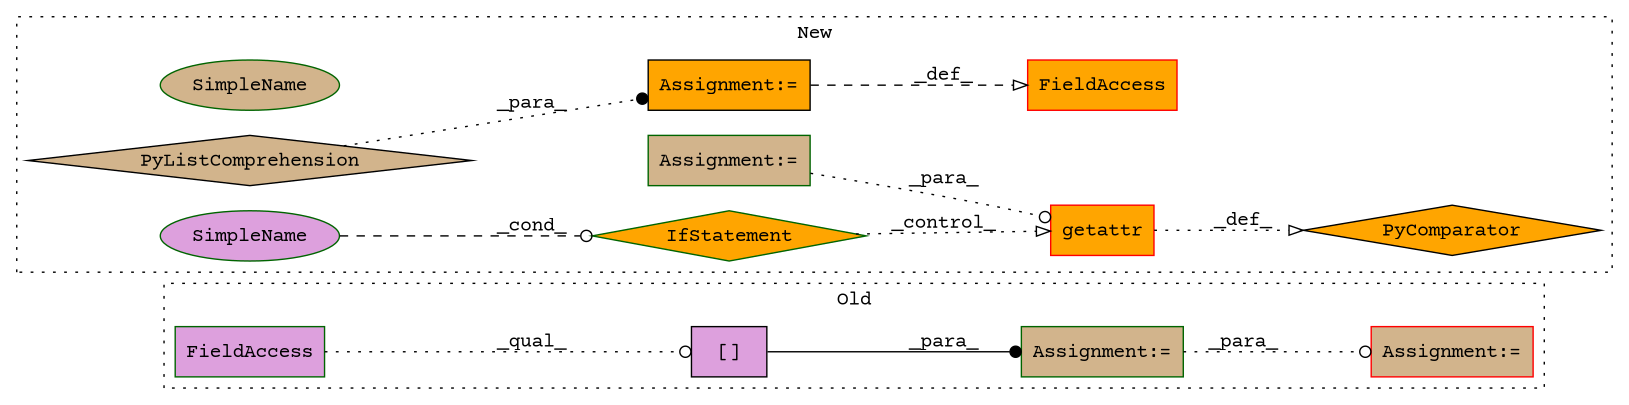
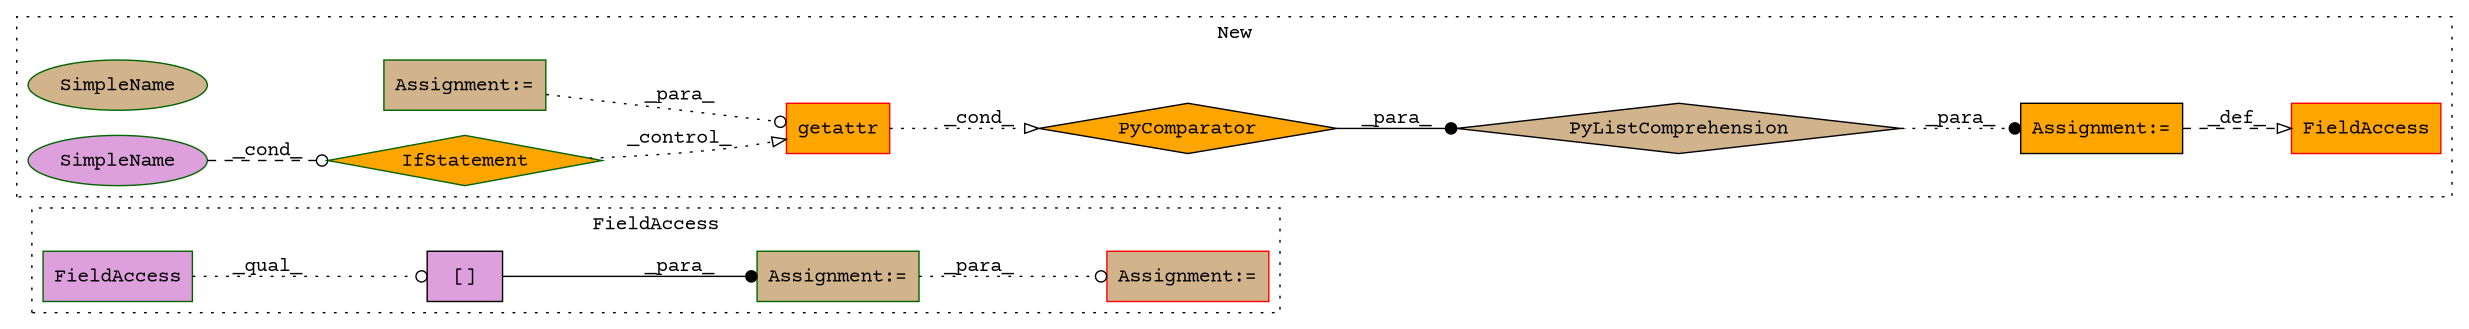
none -> (1391, 128)
(1243, 220) -> (979, 118)
(854, 299) -> (656, 224)
